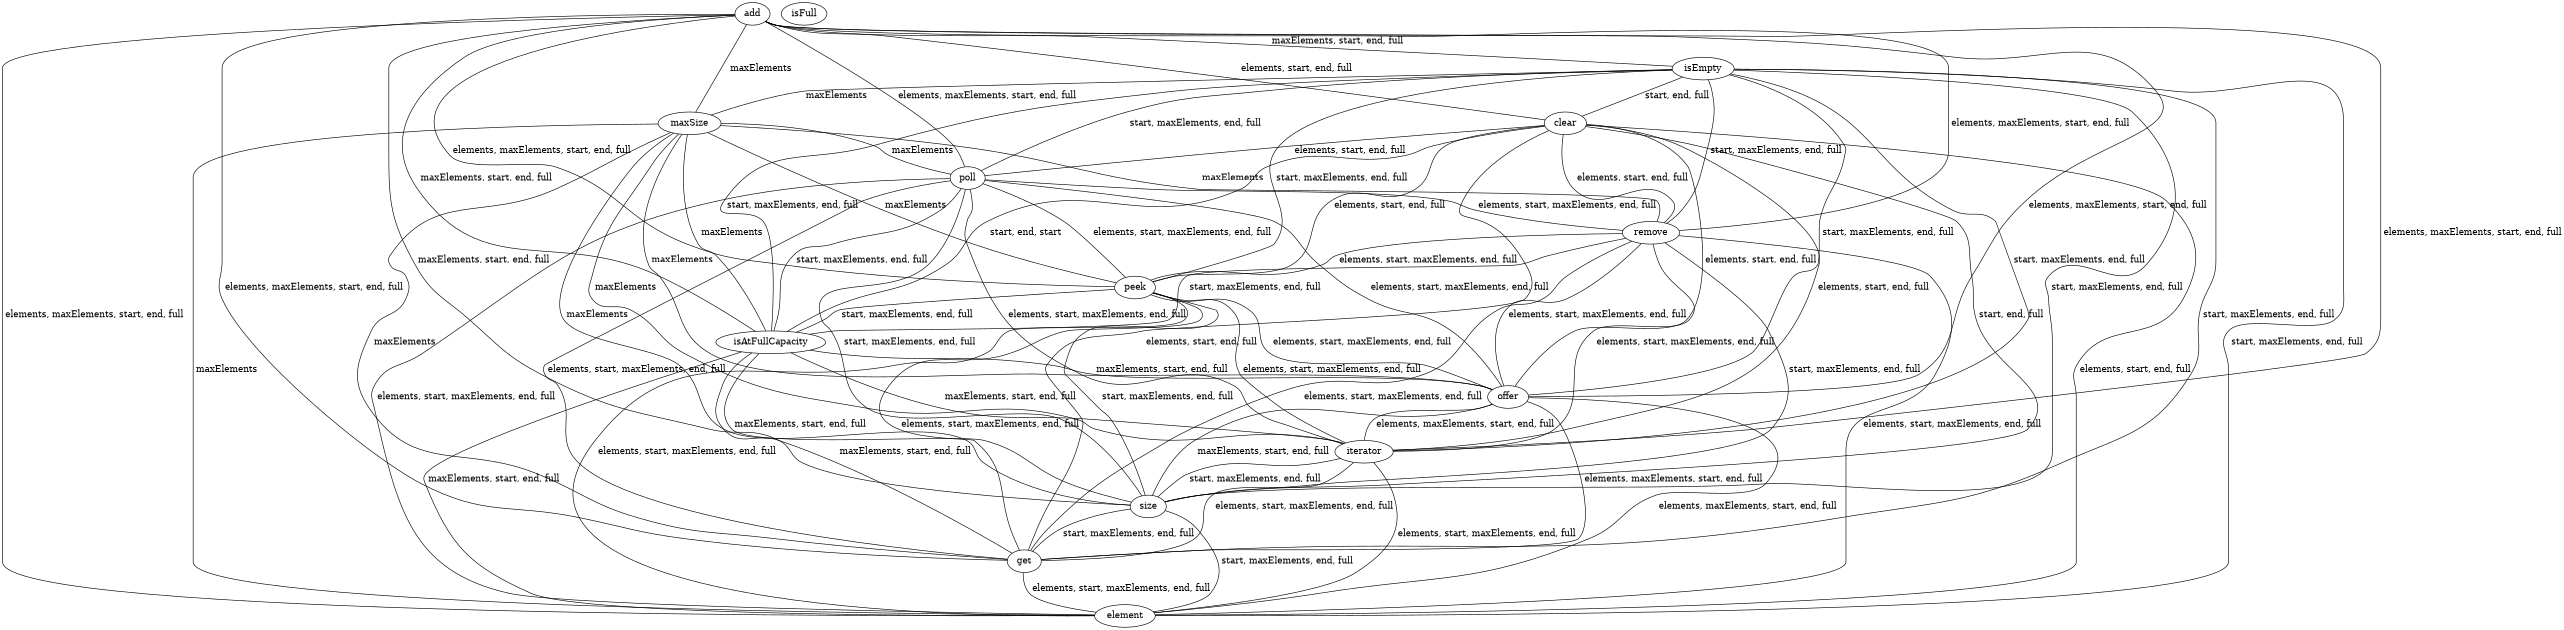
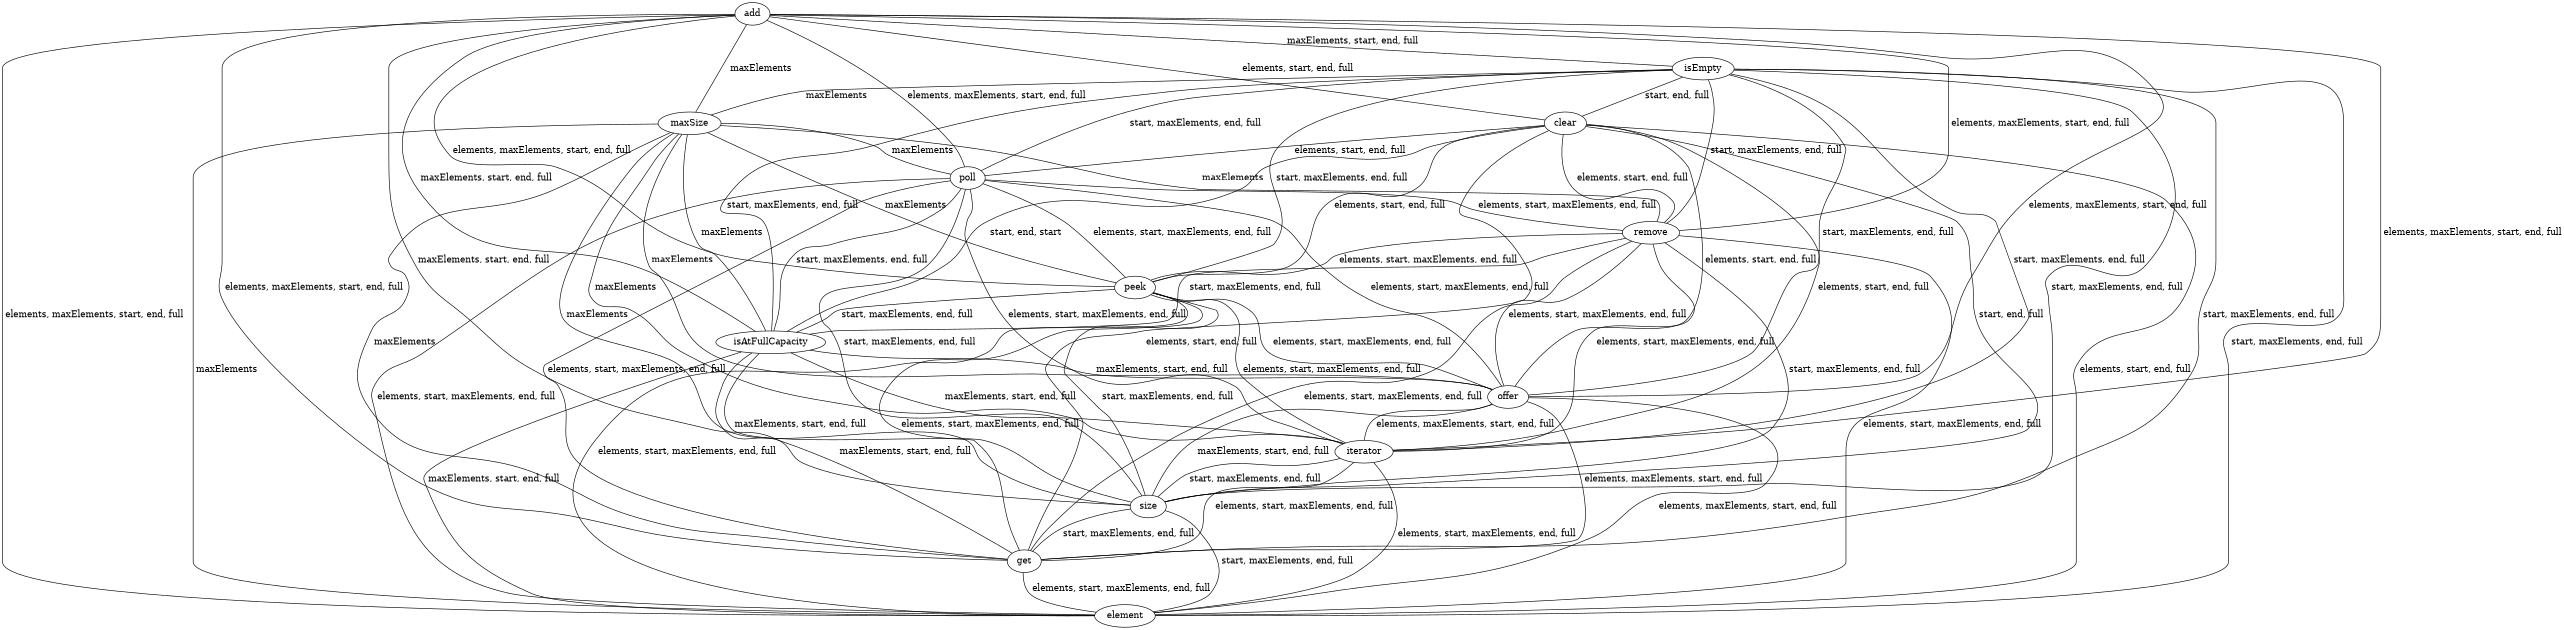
(804, 14) -> none
